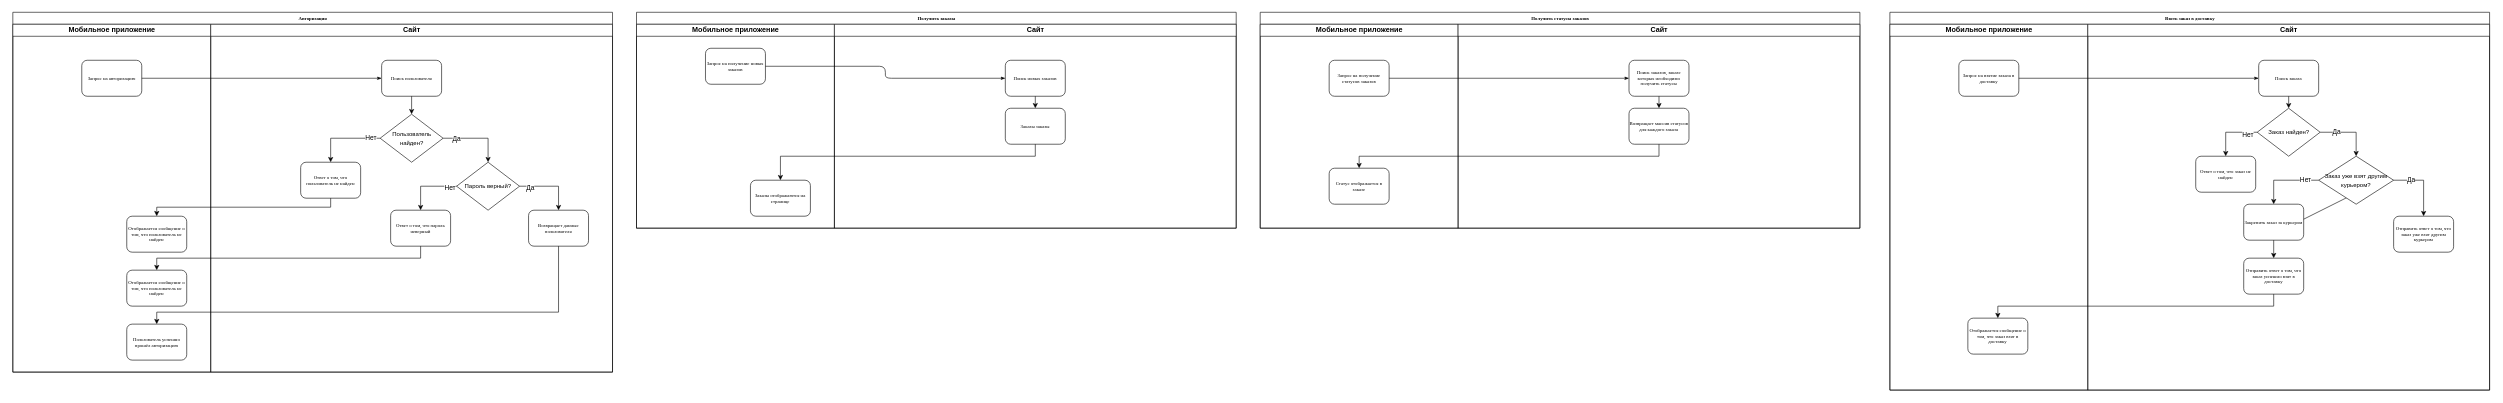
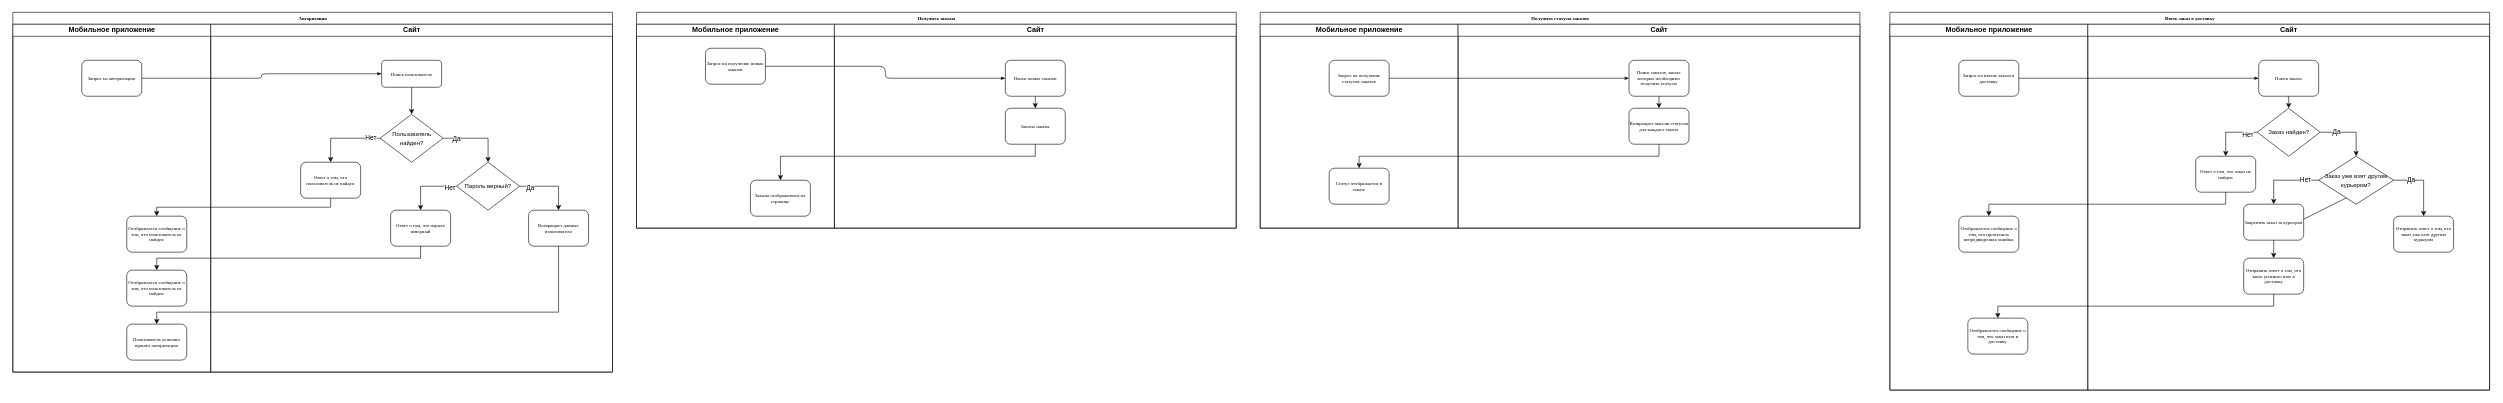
(411, 78) -> (411, 74)
none -> (1989, 206)
none -> (1989, 234)
